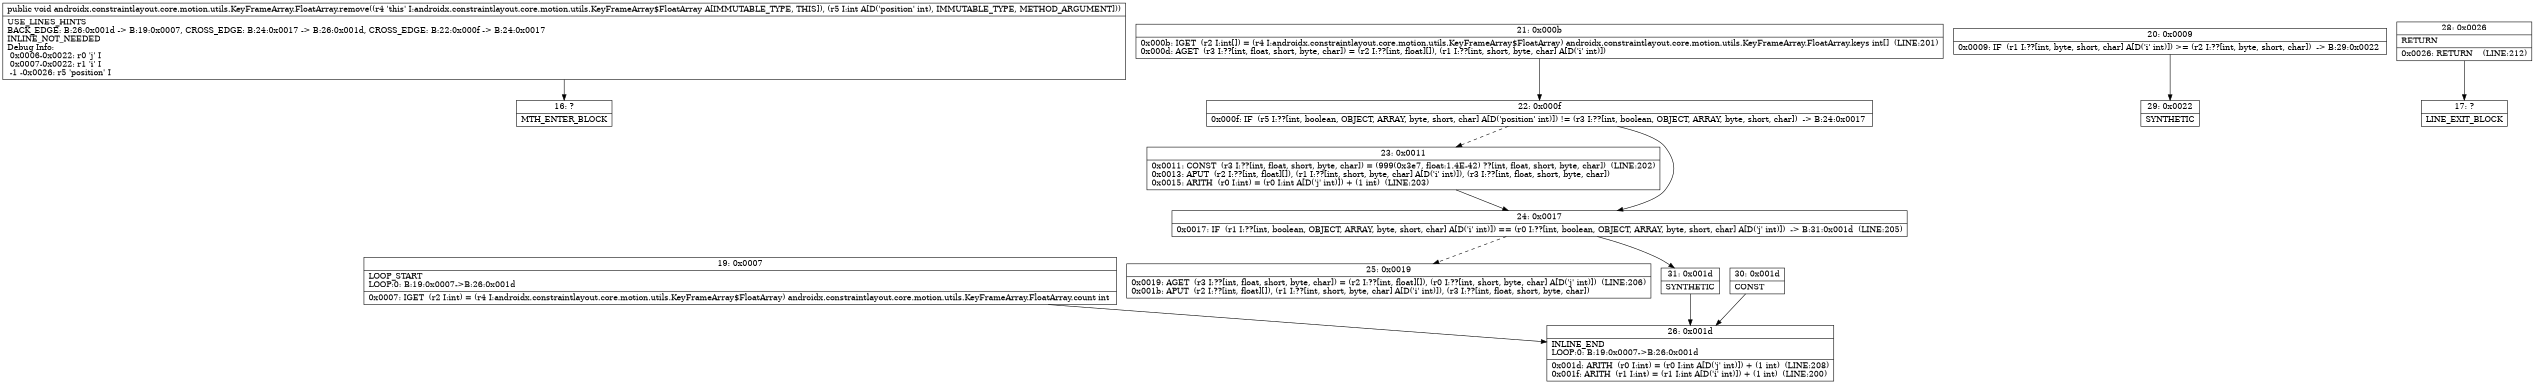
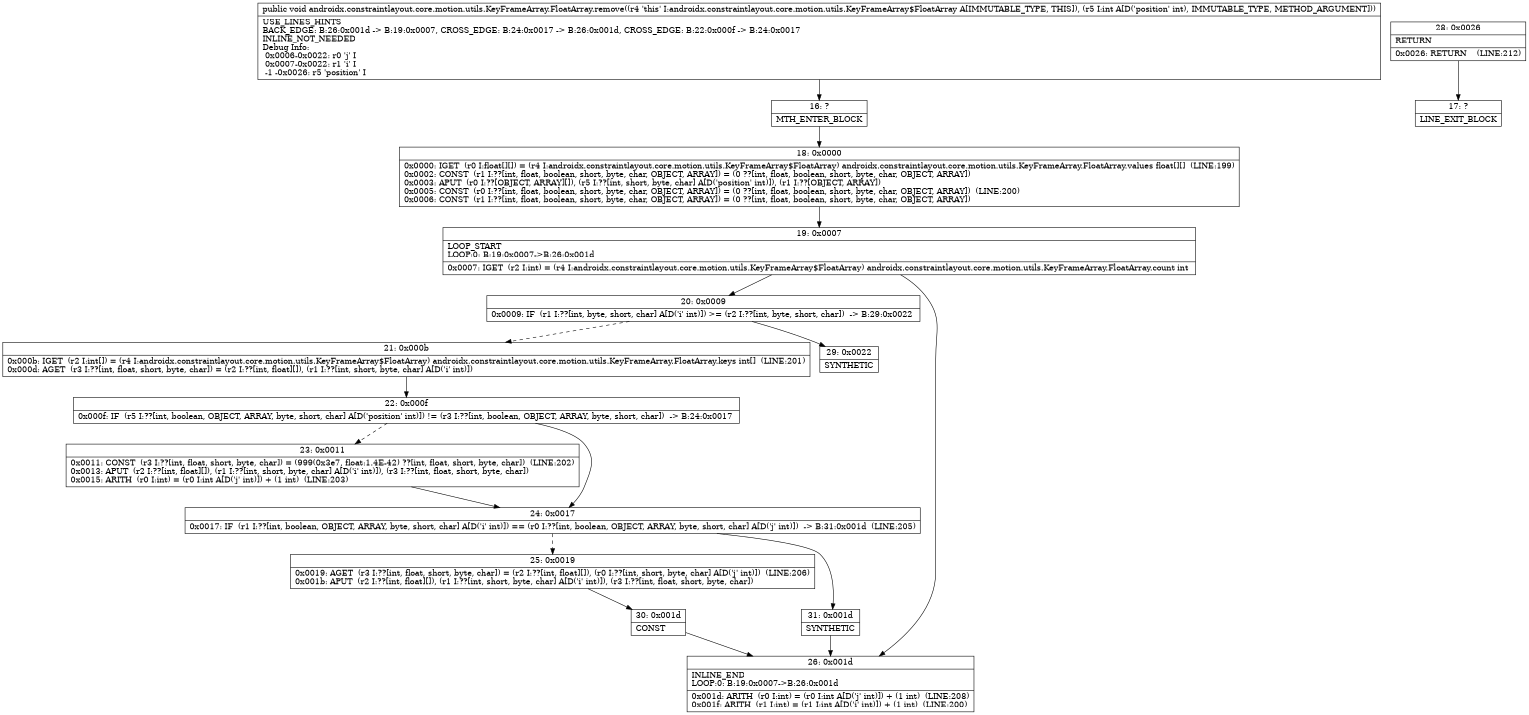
none -> (819, 177)
none -> (753, 284)
none -> (570, 331)
none -> (608, 598)
